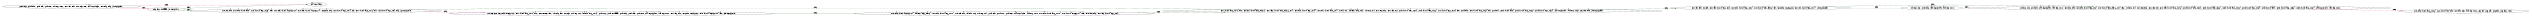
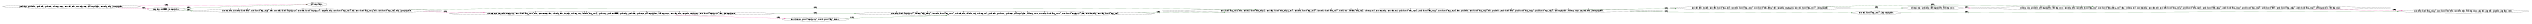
none -> (1877, 13)
none -> (815, 19)
